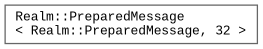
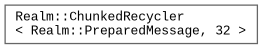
(131, 24) -> (131, 24)
